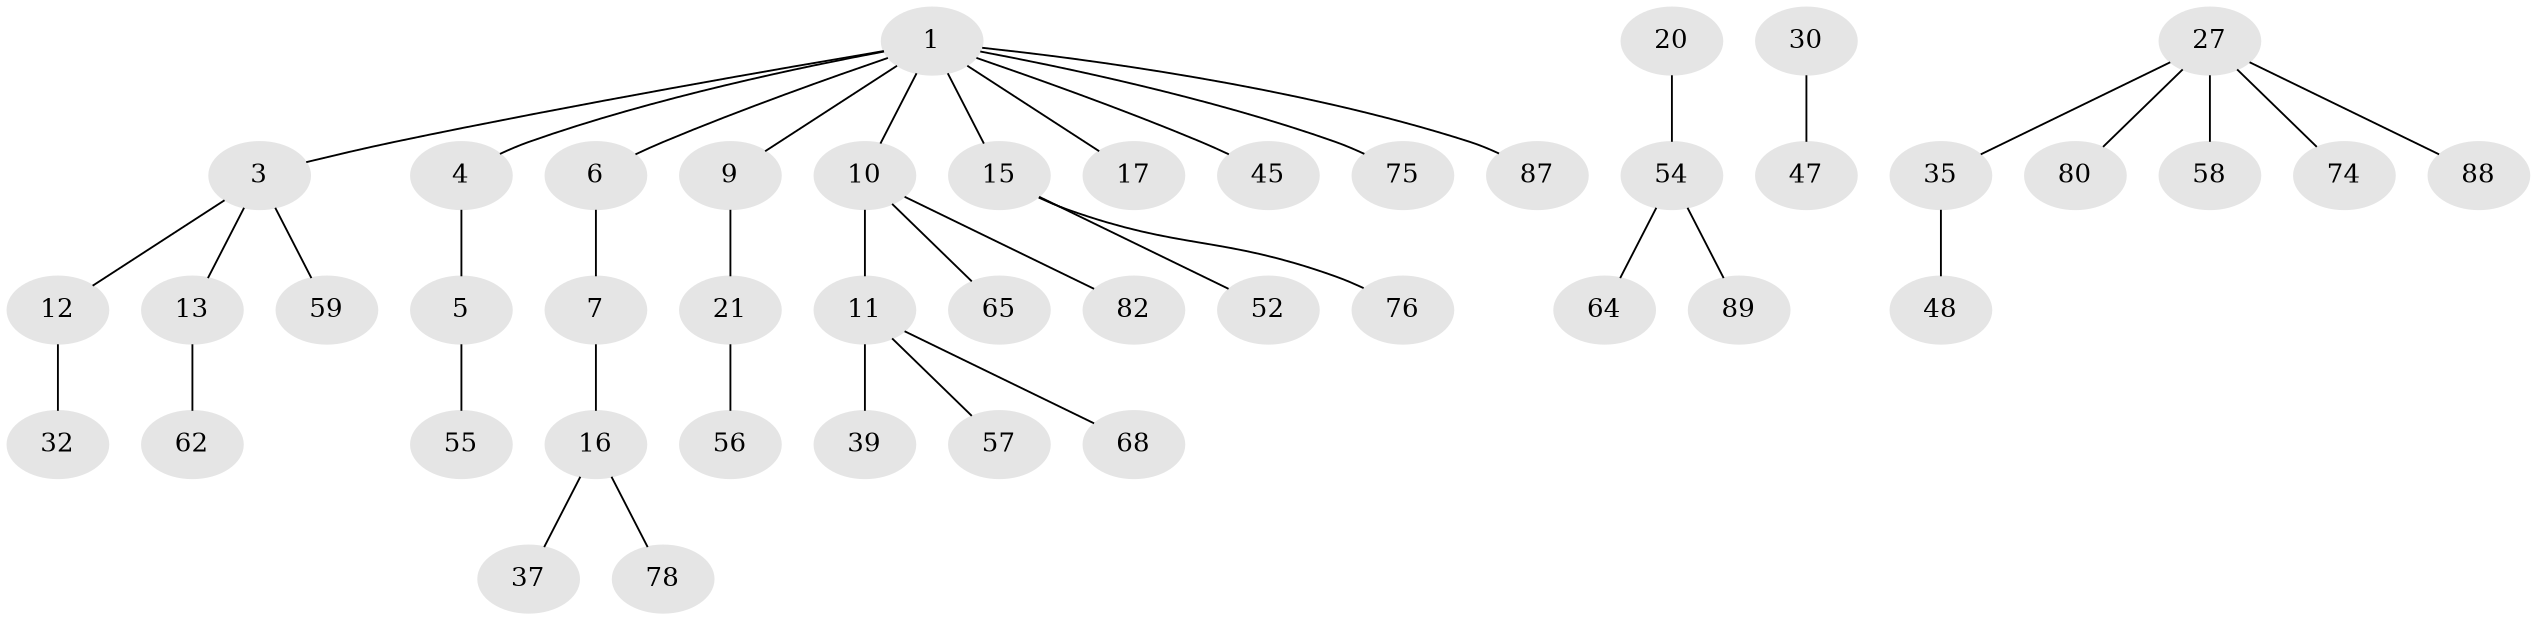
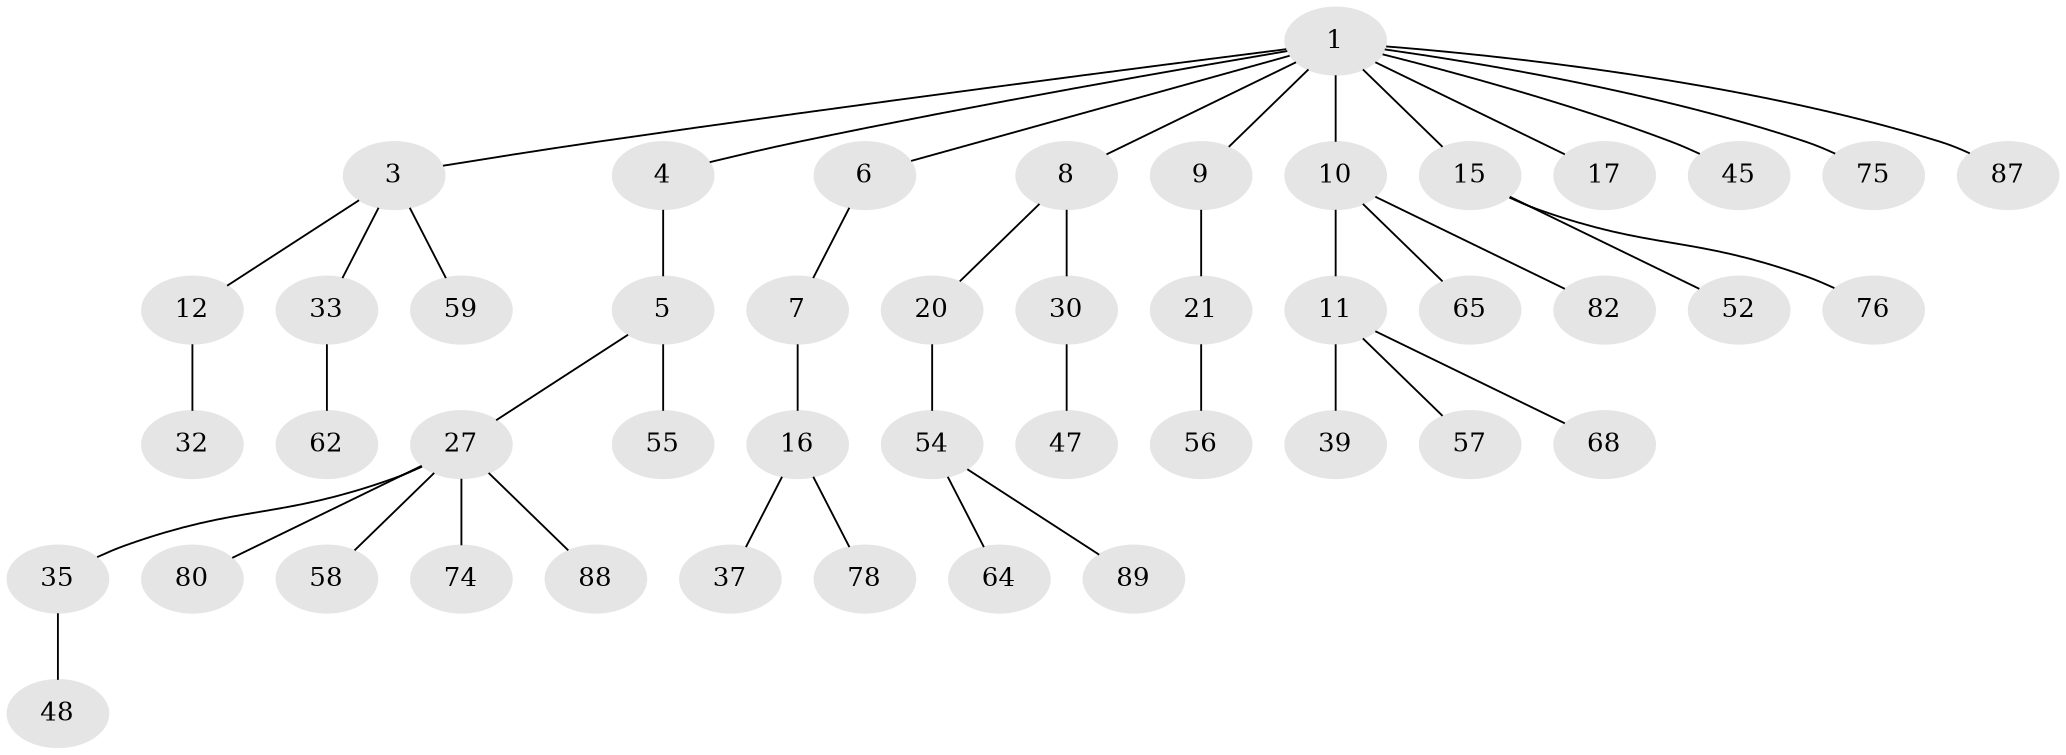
none -> (1067, 176)
(192, 310) -> (327, 310)
none -> (562, 377)
